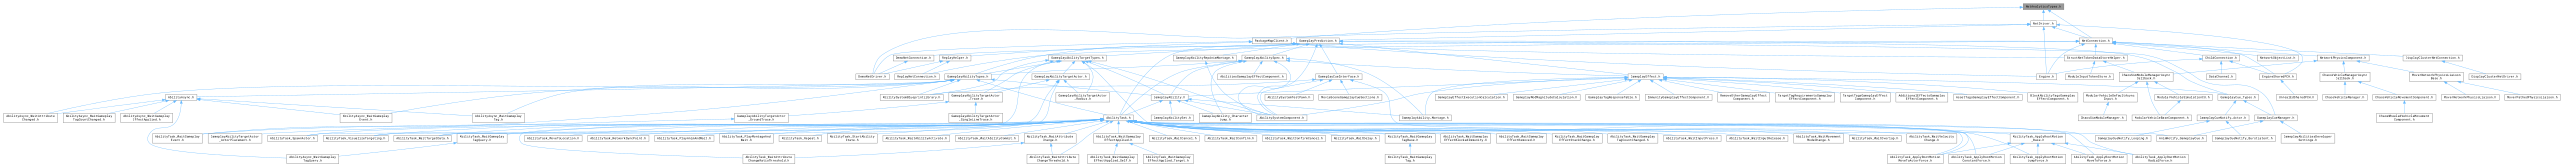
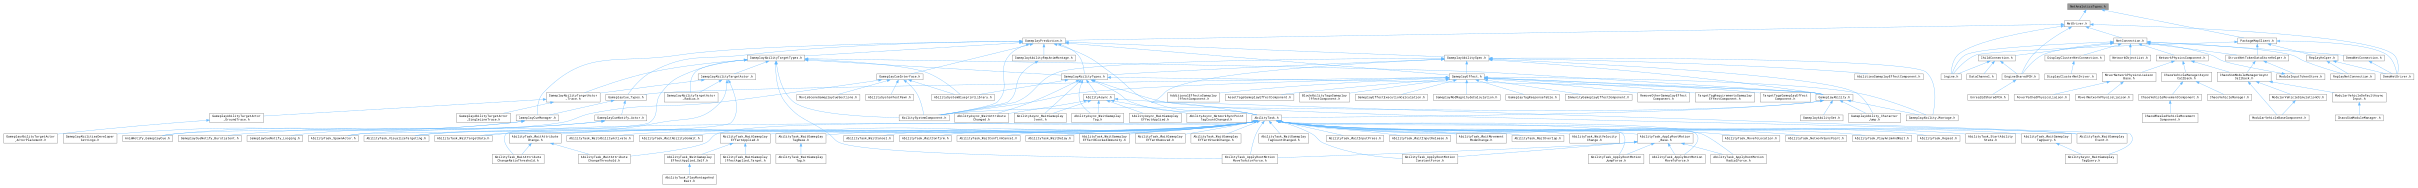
(2069, 23) -> (2215, 57)
(89, 118) -> (1217, 118)
(937, 126) -> (690, 171)
